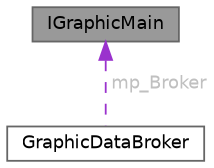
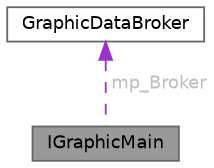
(106, 93) -> (106, 93)
